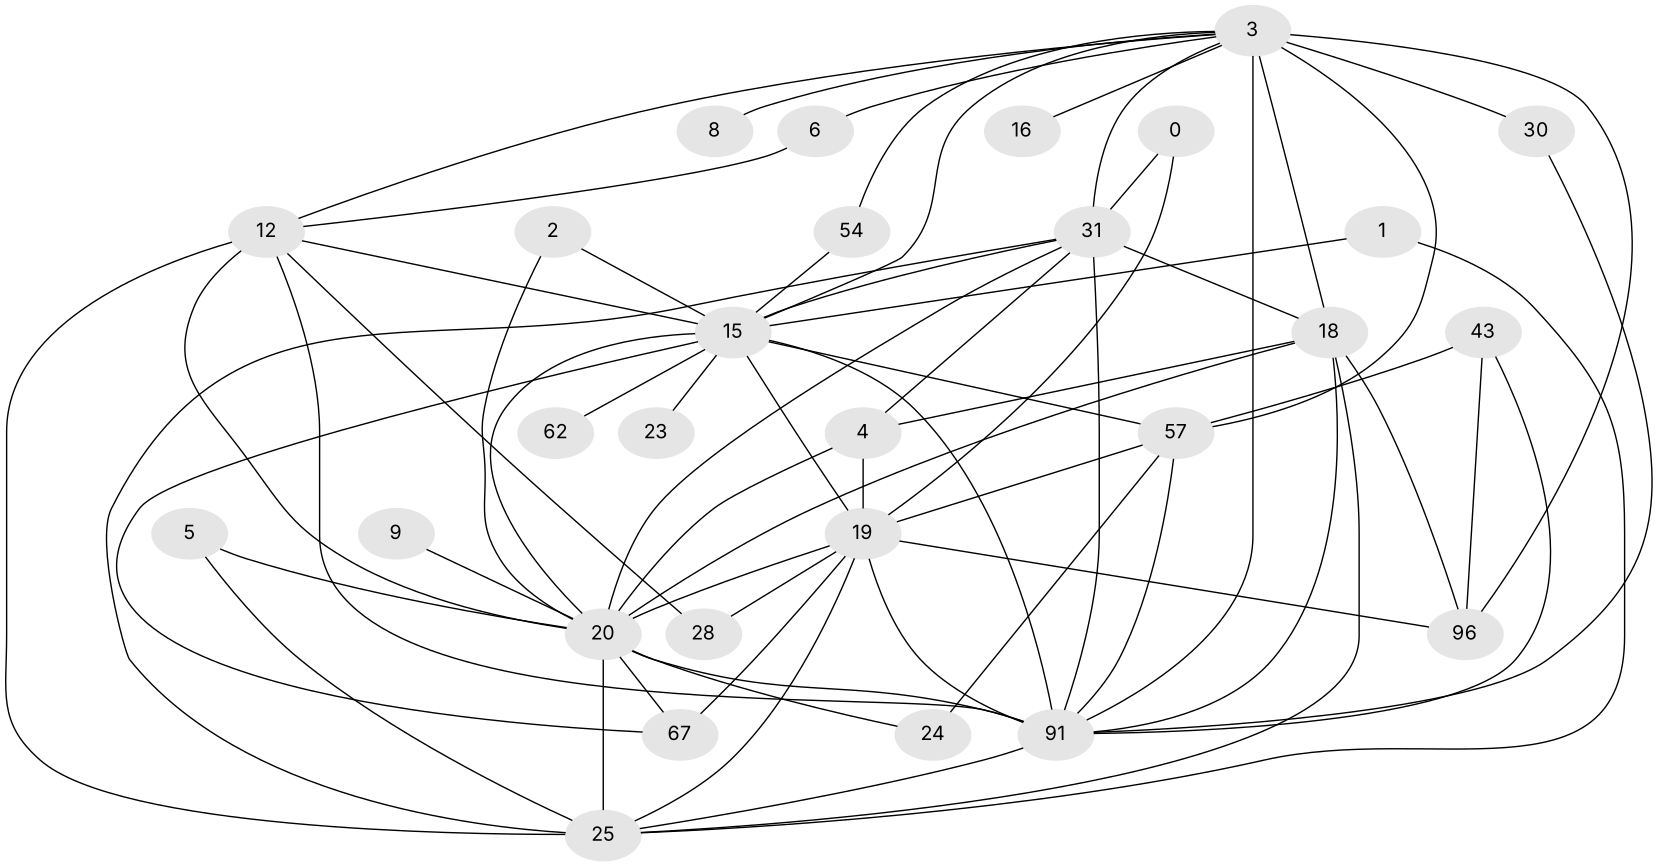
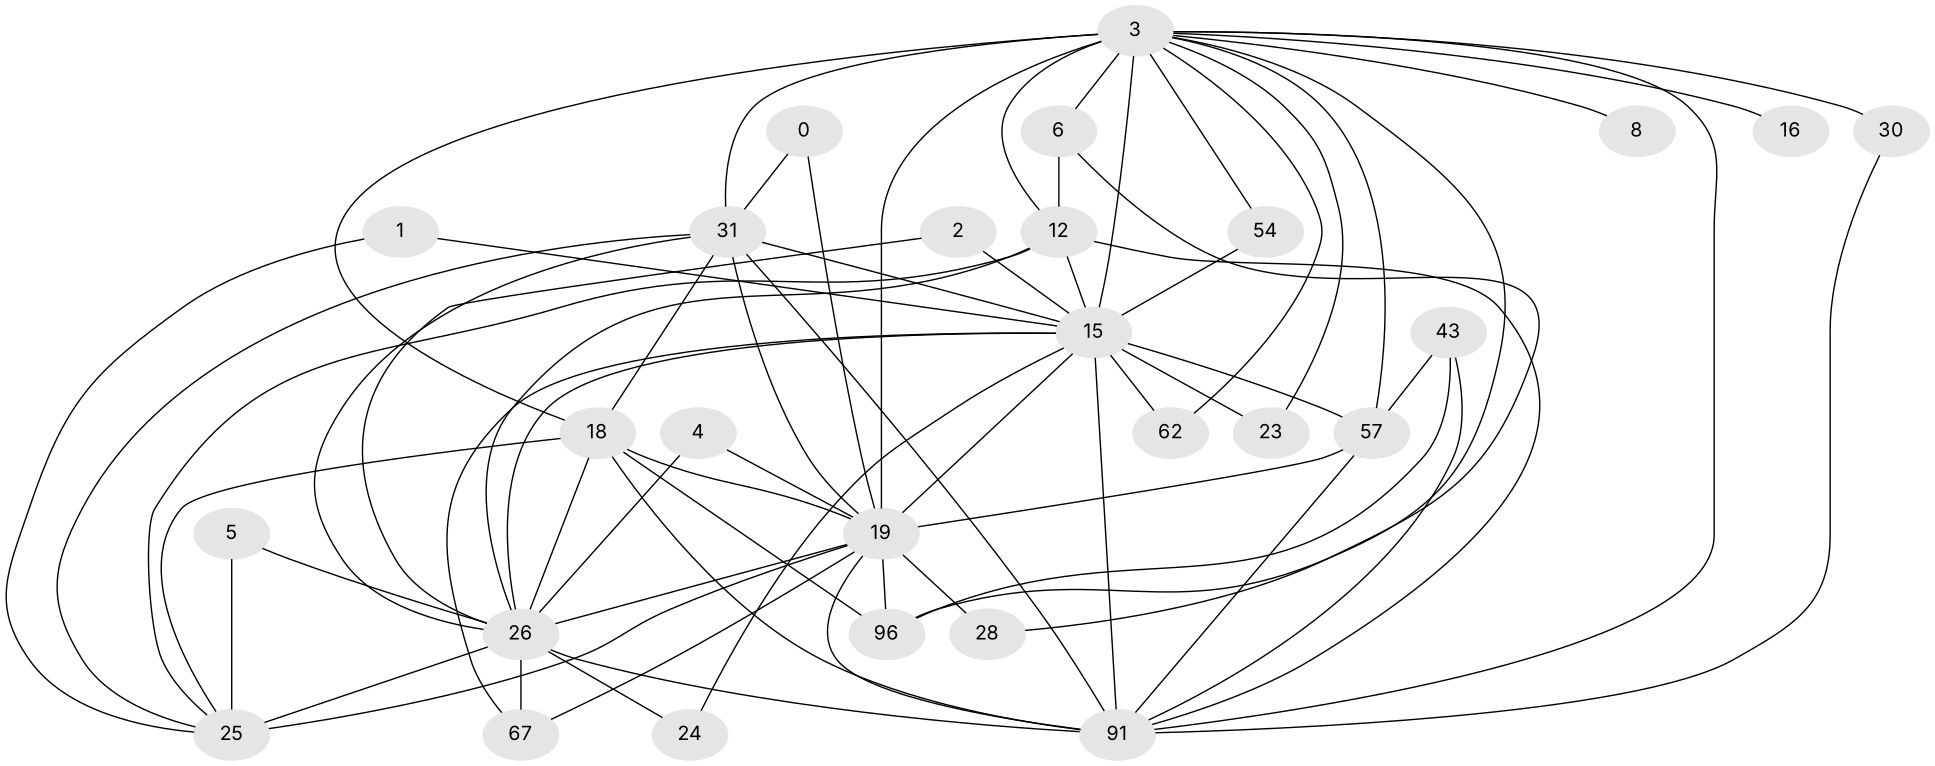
none -> (1334, 190)
none -> (884, 215)
none -> (1321, 220)
(978, 333) -> (777, 395)
(1087, 385) -> (739, 485)
(472, 428) -> (1522, 383)
(396, 534) -> none
(1055, 584) -> (855, 483)
(603, 634) -> (521, 634)
(833, 794) -> none
